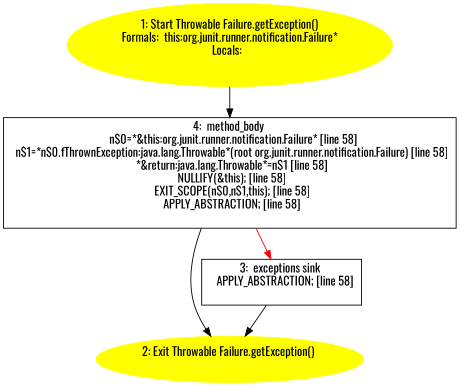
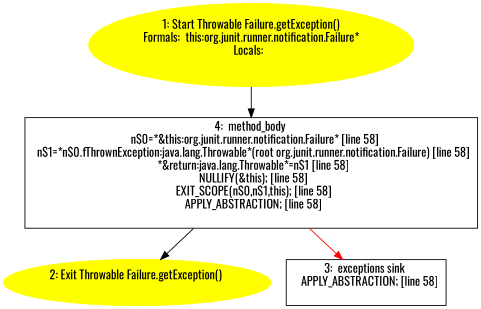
(258, 317) -> none
